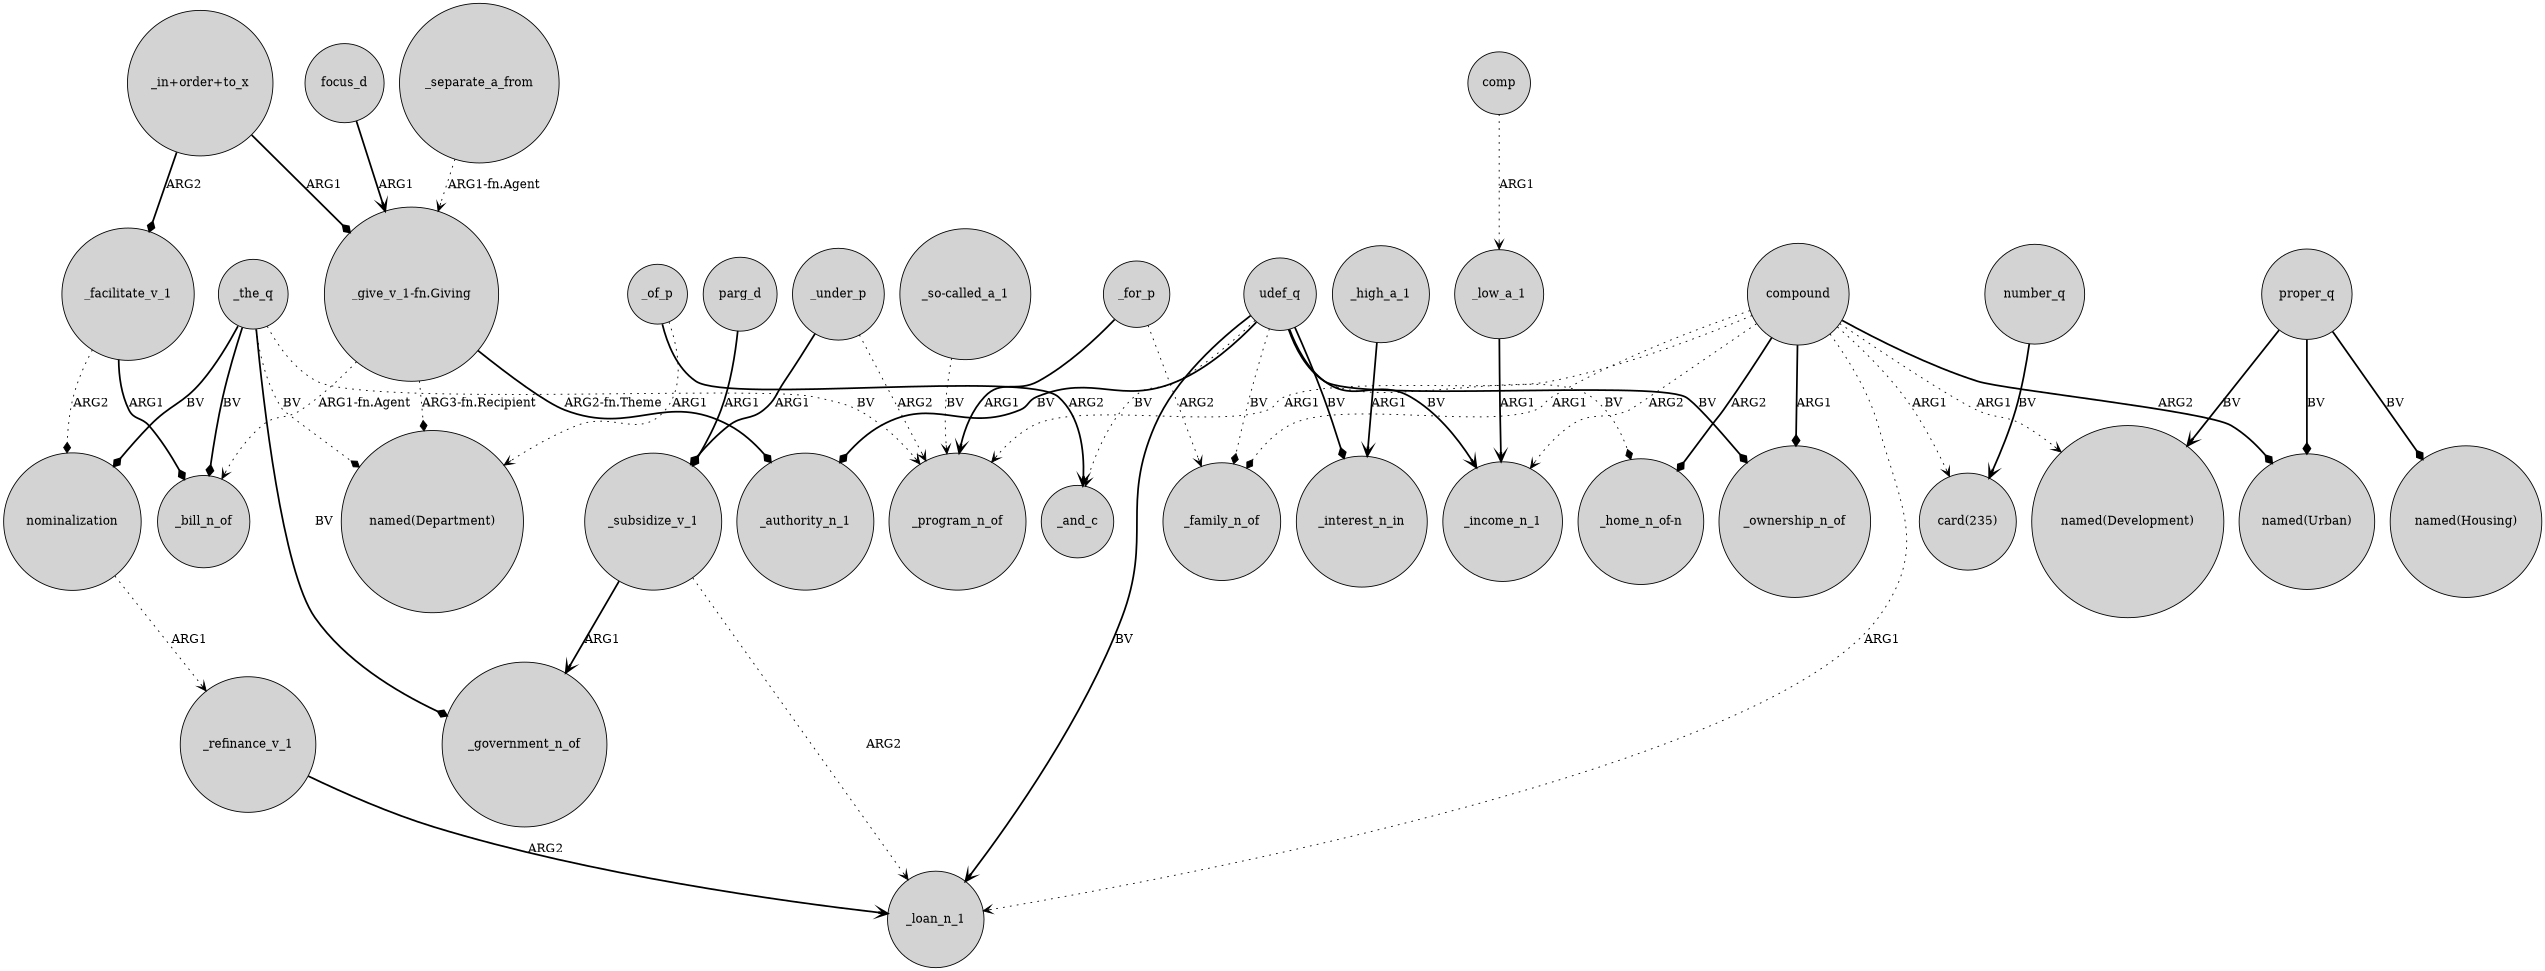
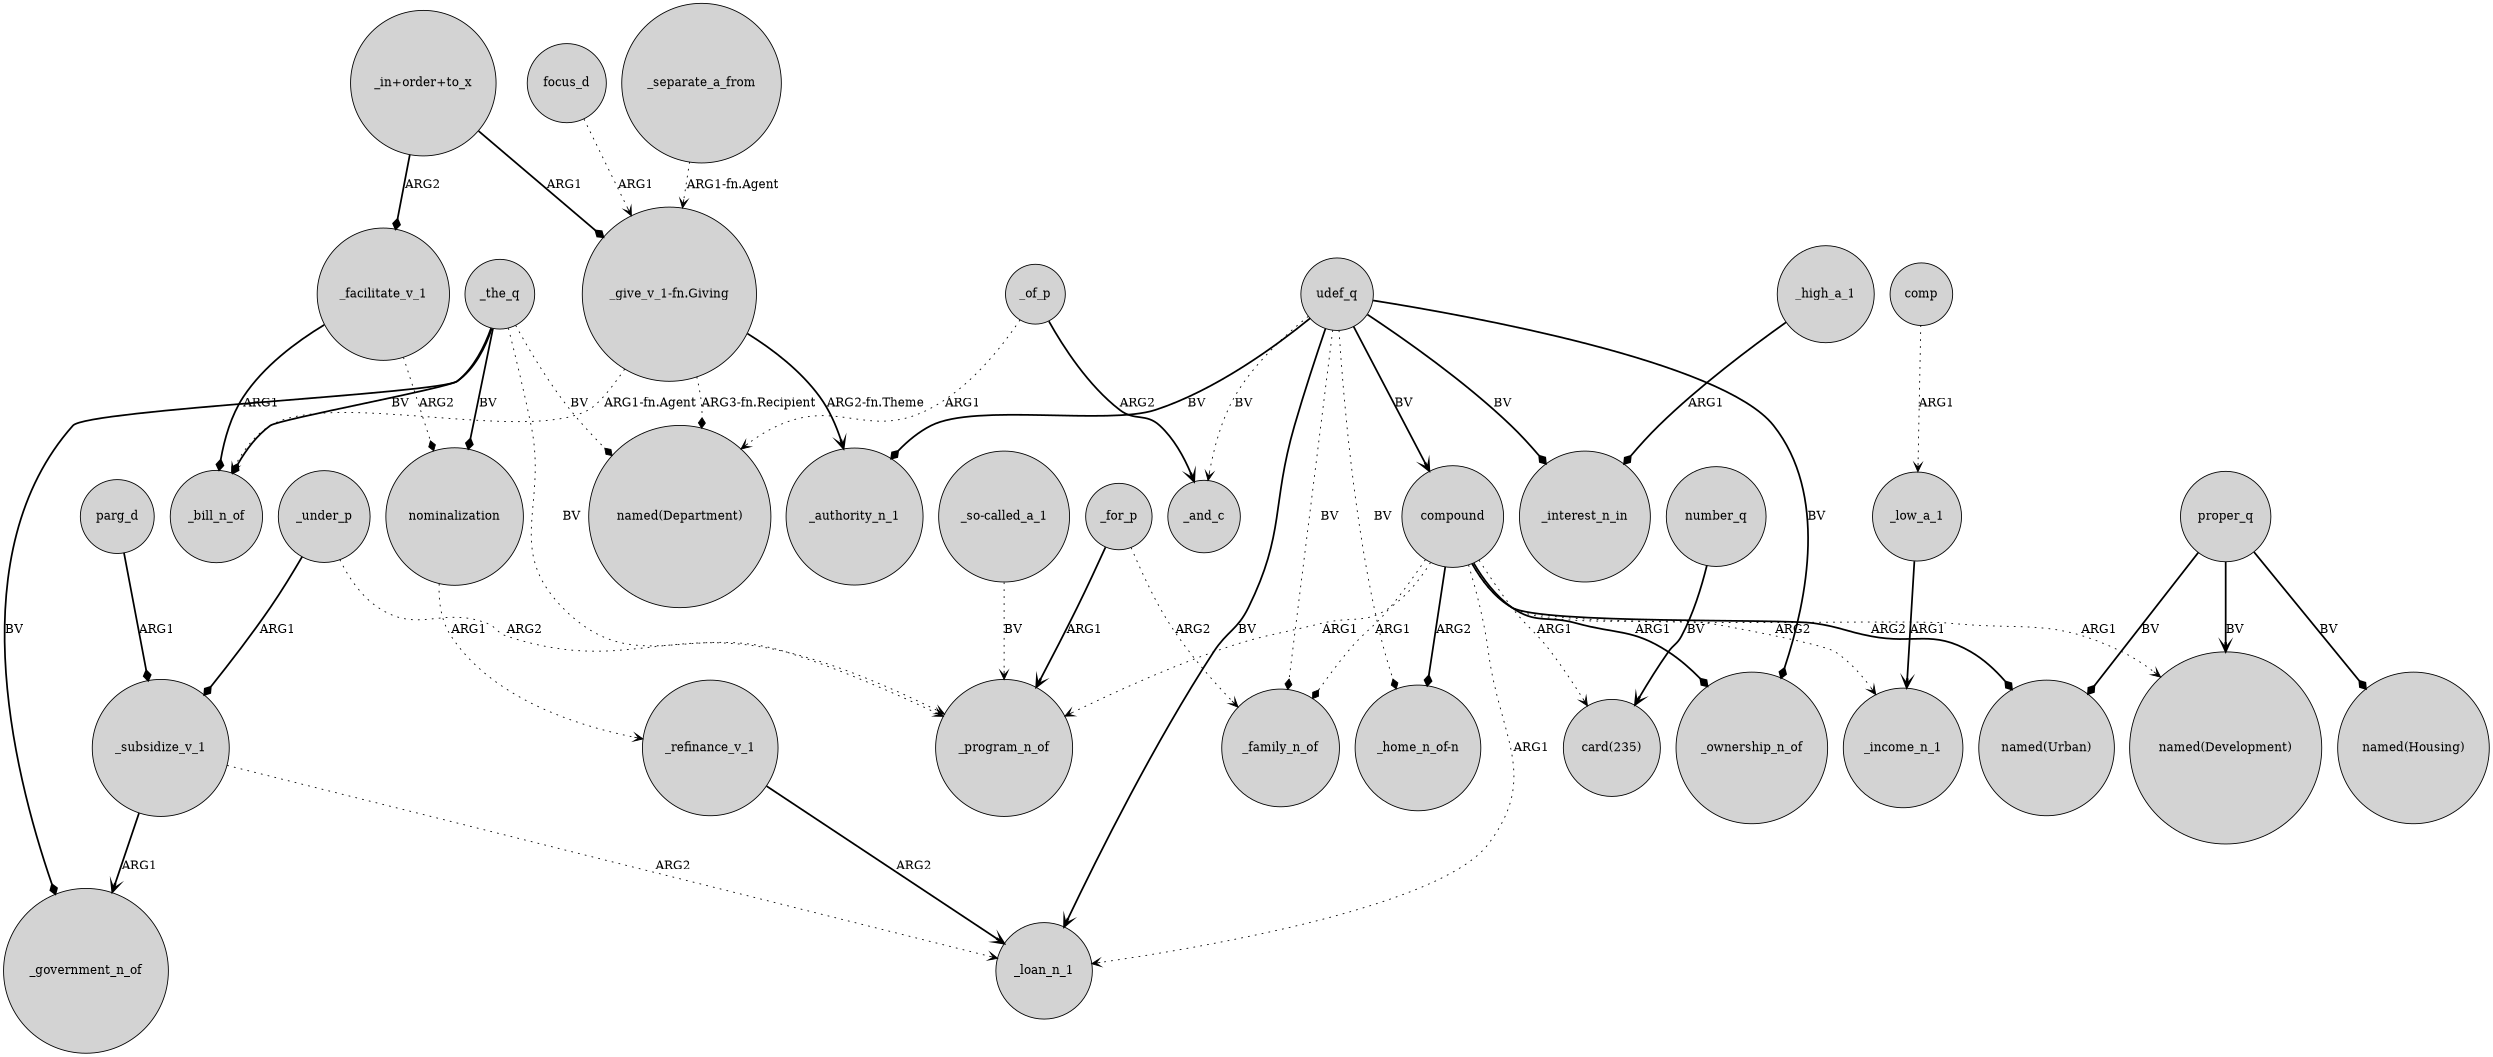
(369, 162) -> (606, 163)
(1372, 398) -> (1701, 388)
(1414, 399) -> (1389, 395)
(626, 418) -> (804, 378)
